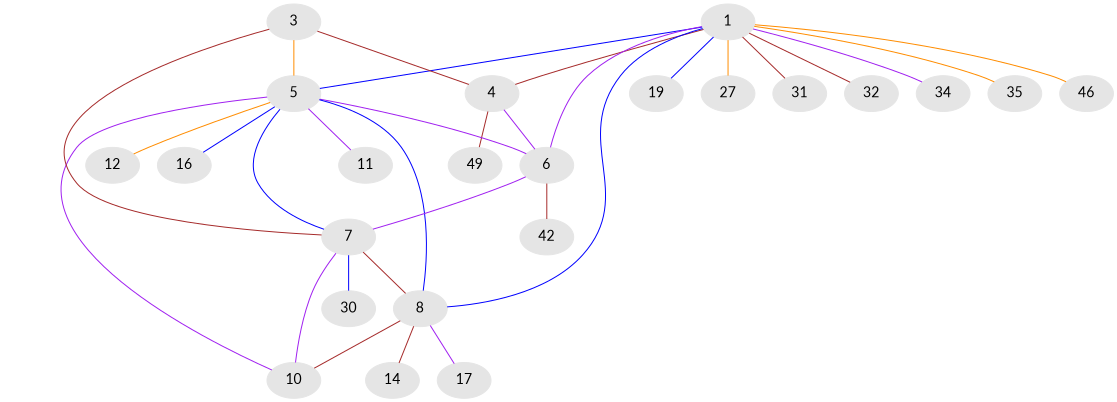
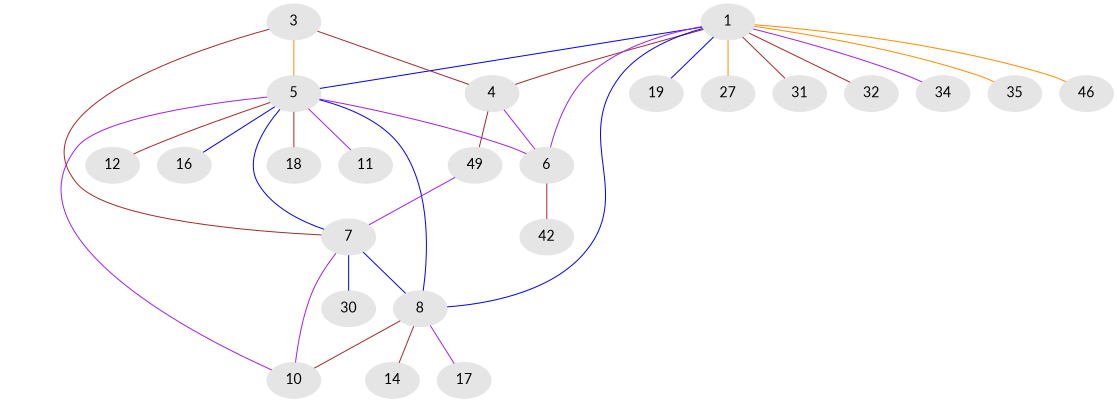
(201, 127) -> (201, 127)
none -> (294, 165)
(450, 205) -> (412, 201)
(384, 273) -> (384, 273)
